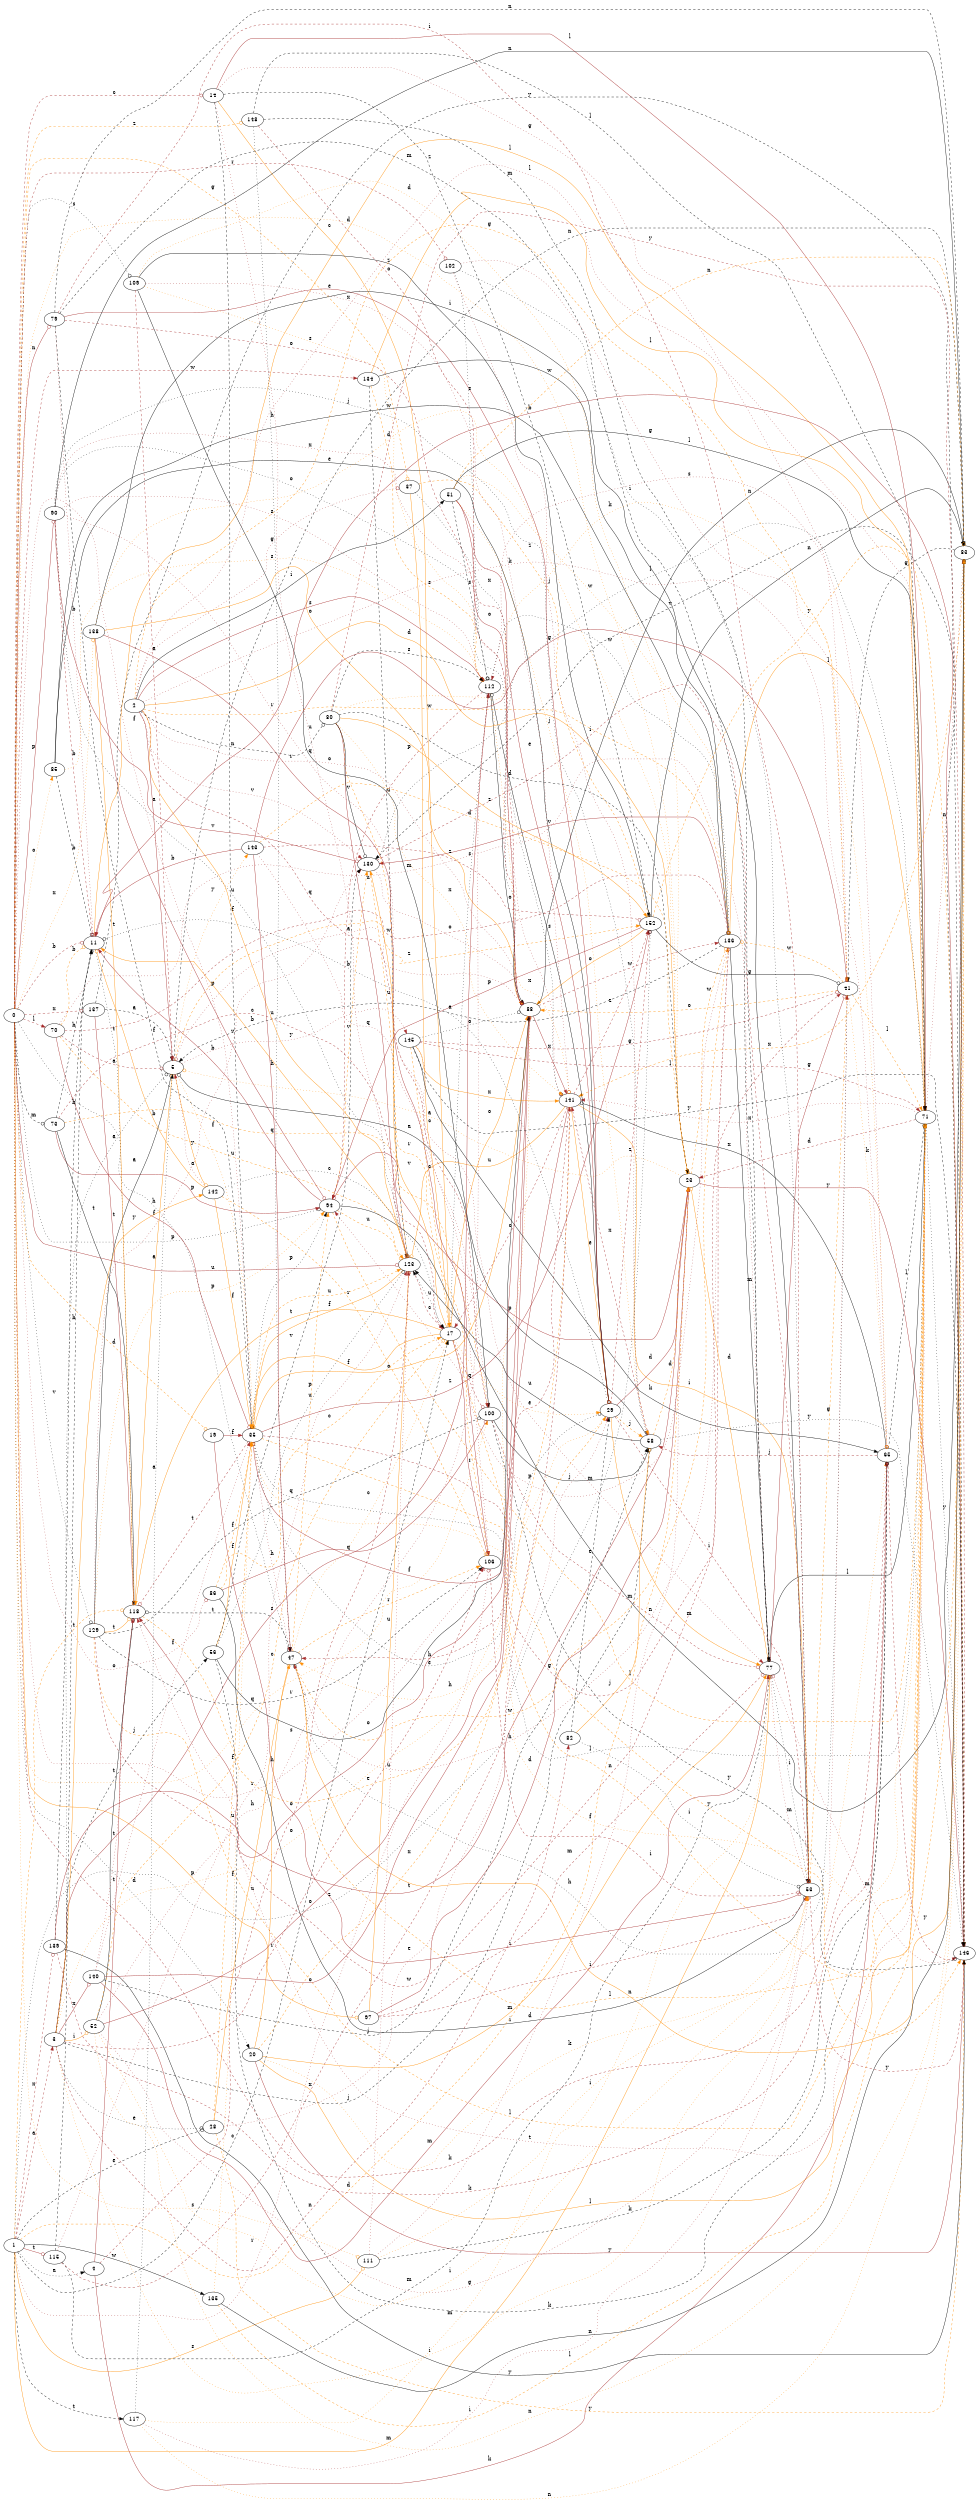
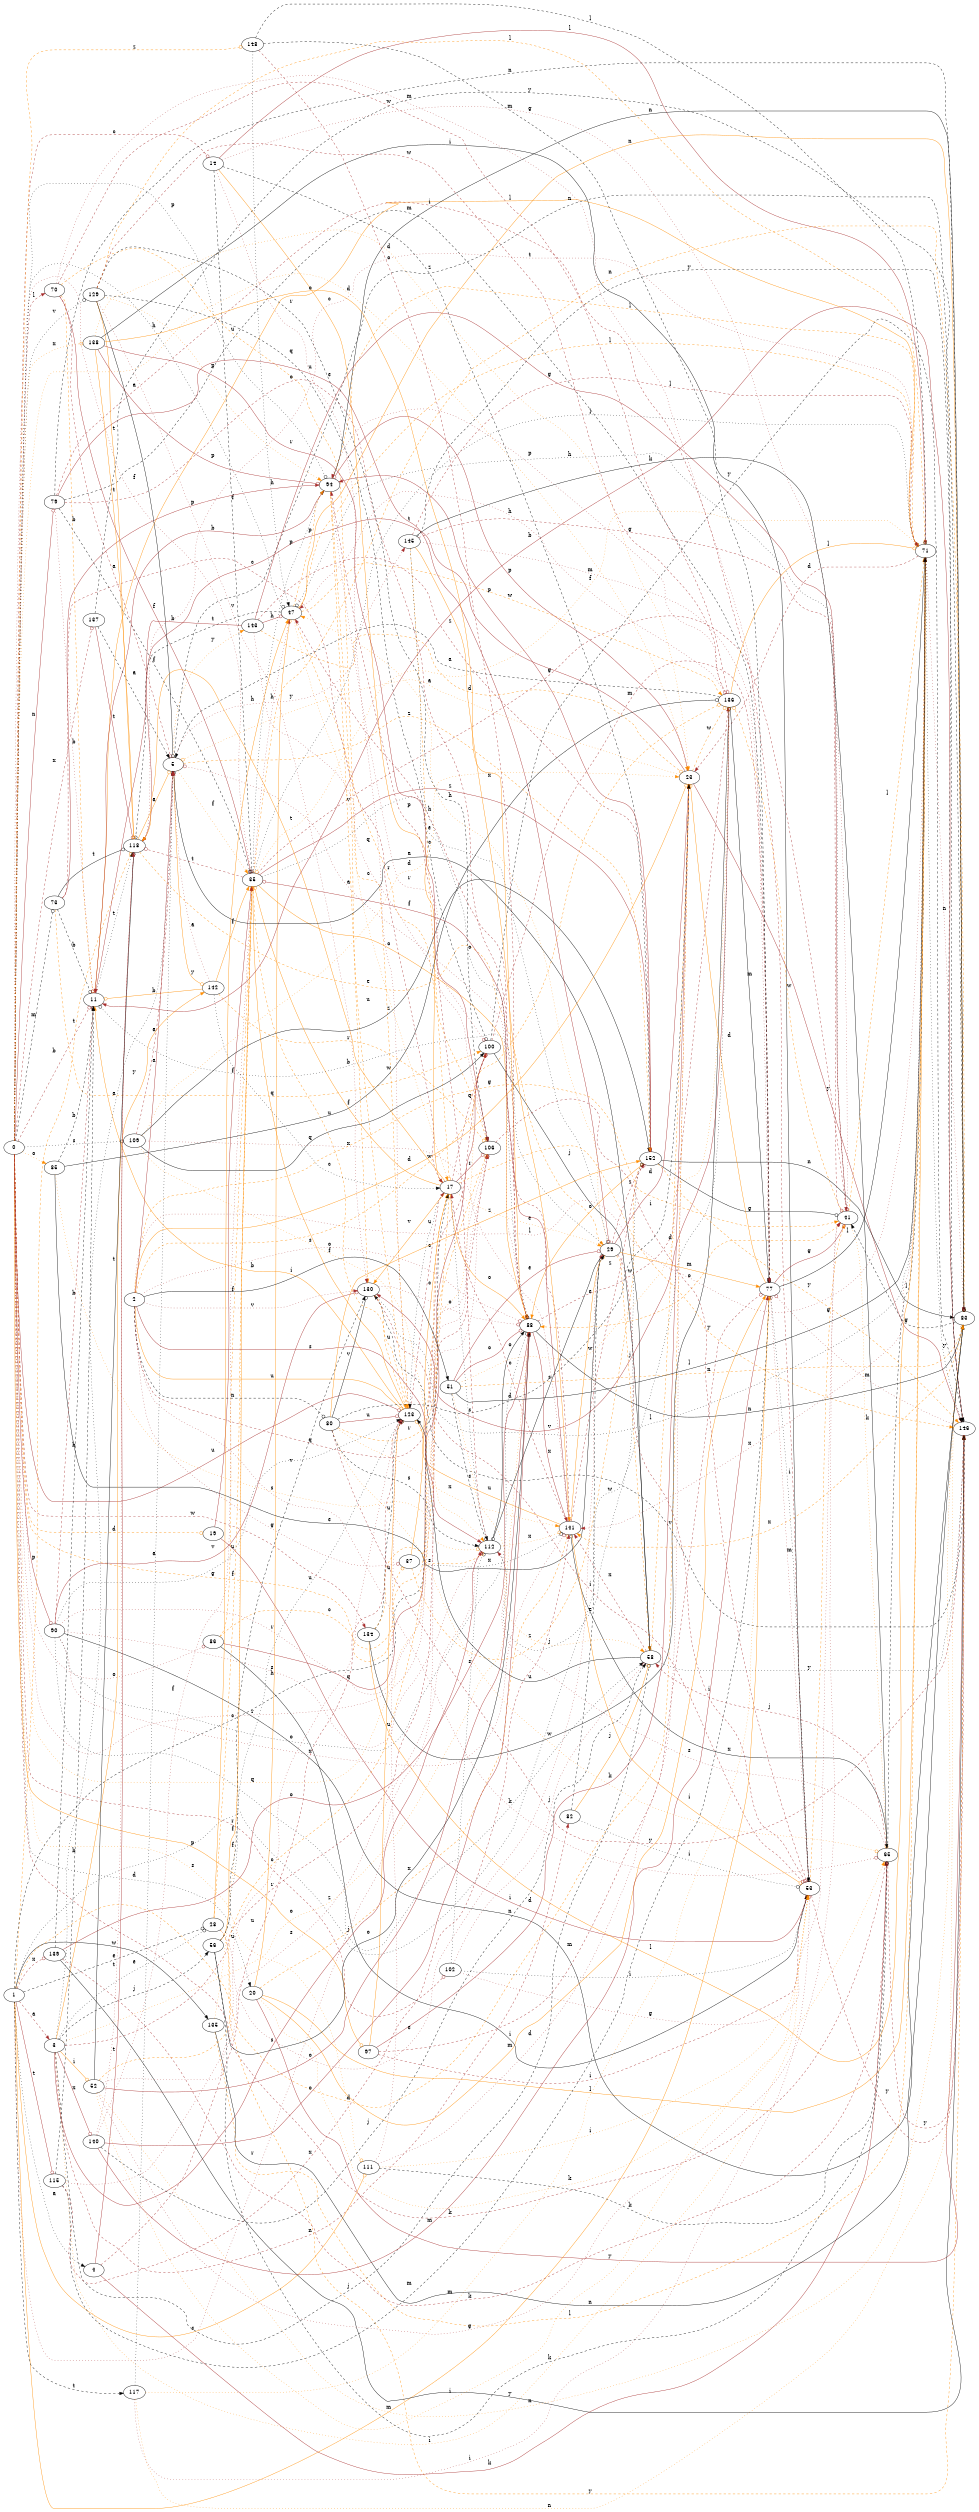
none -> (386, 830)
